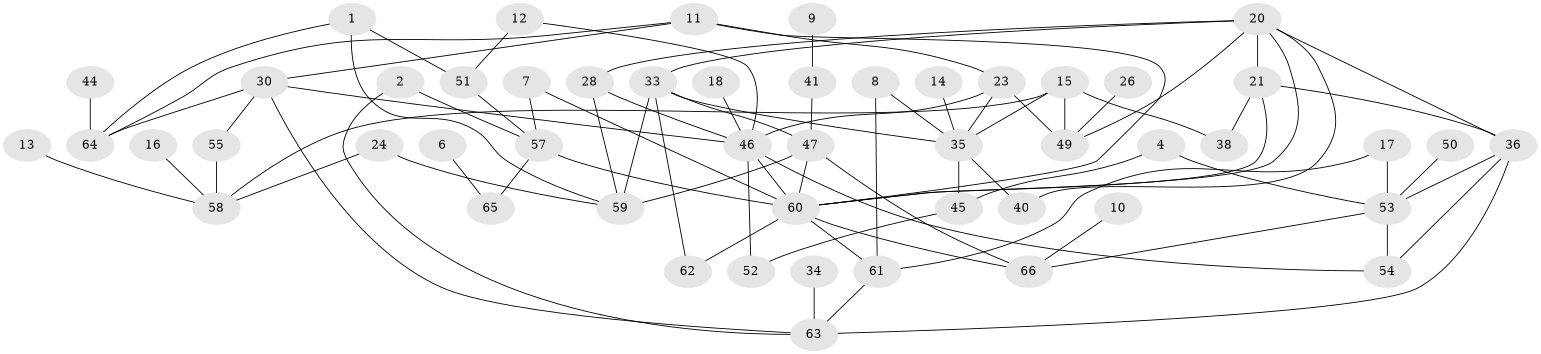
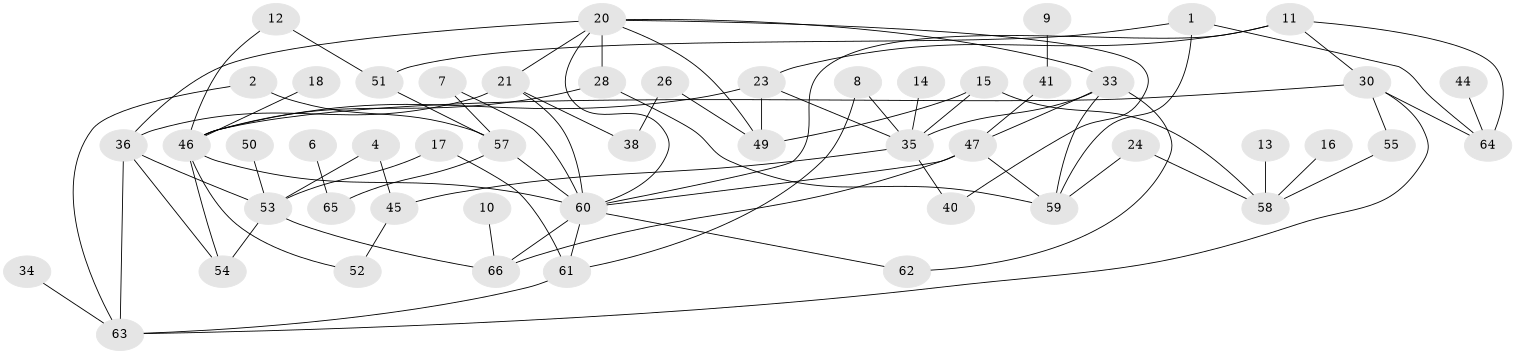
(1151, 116) -> (649, 112)
